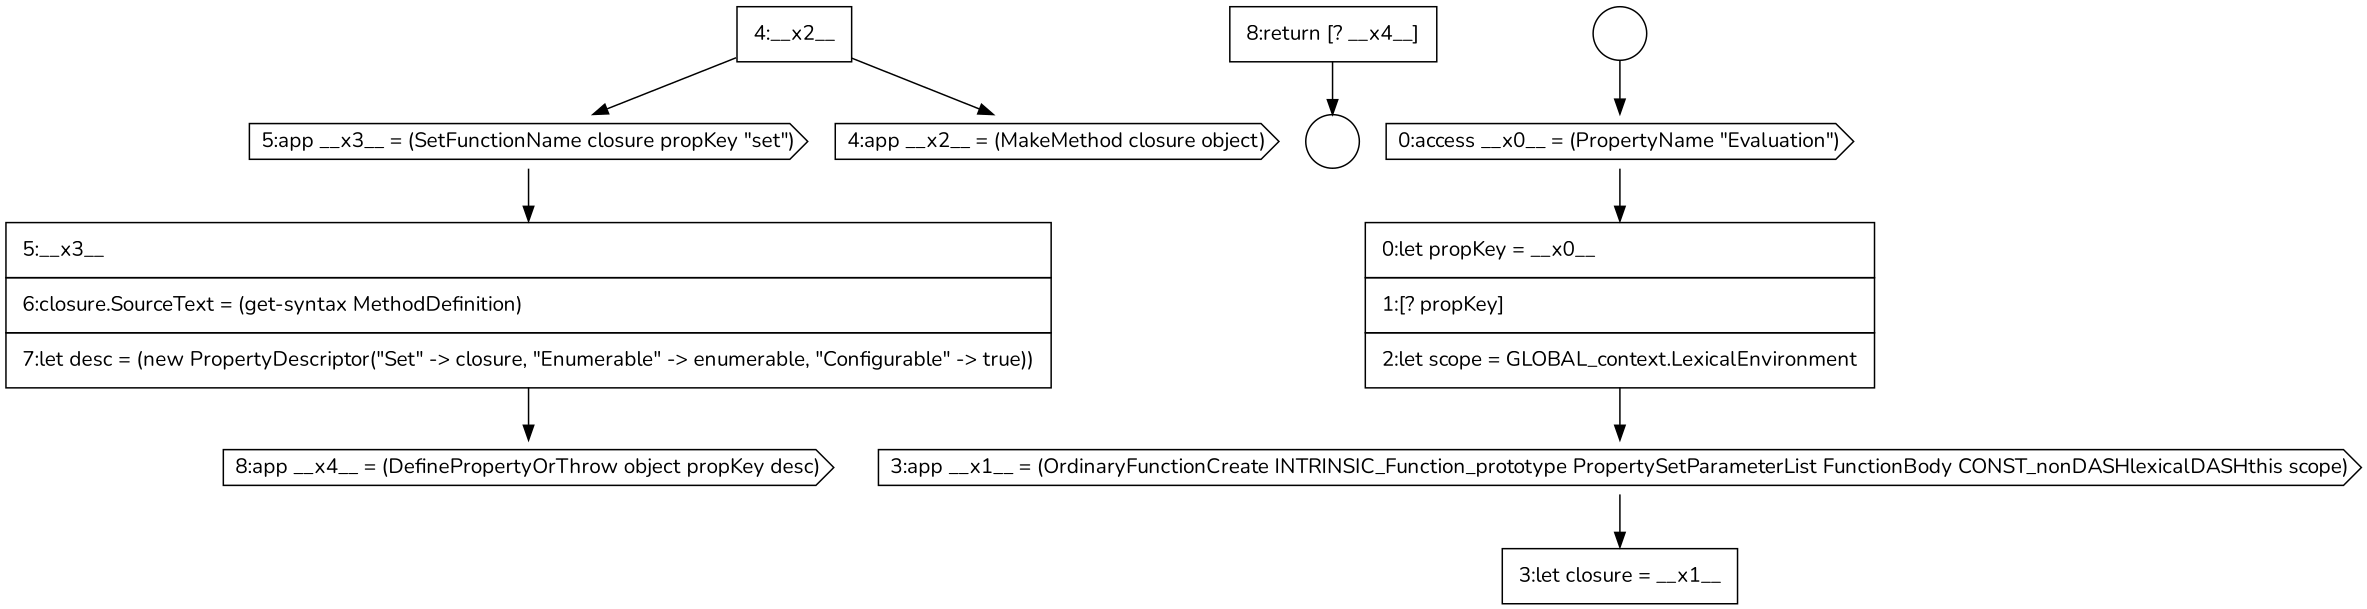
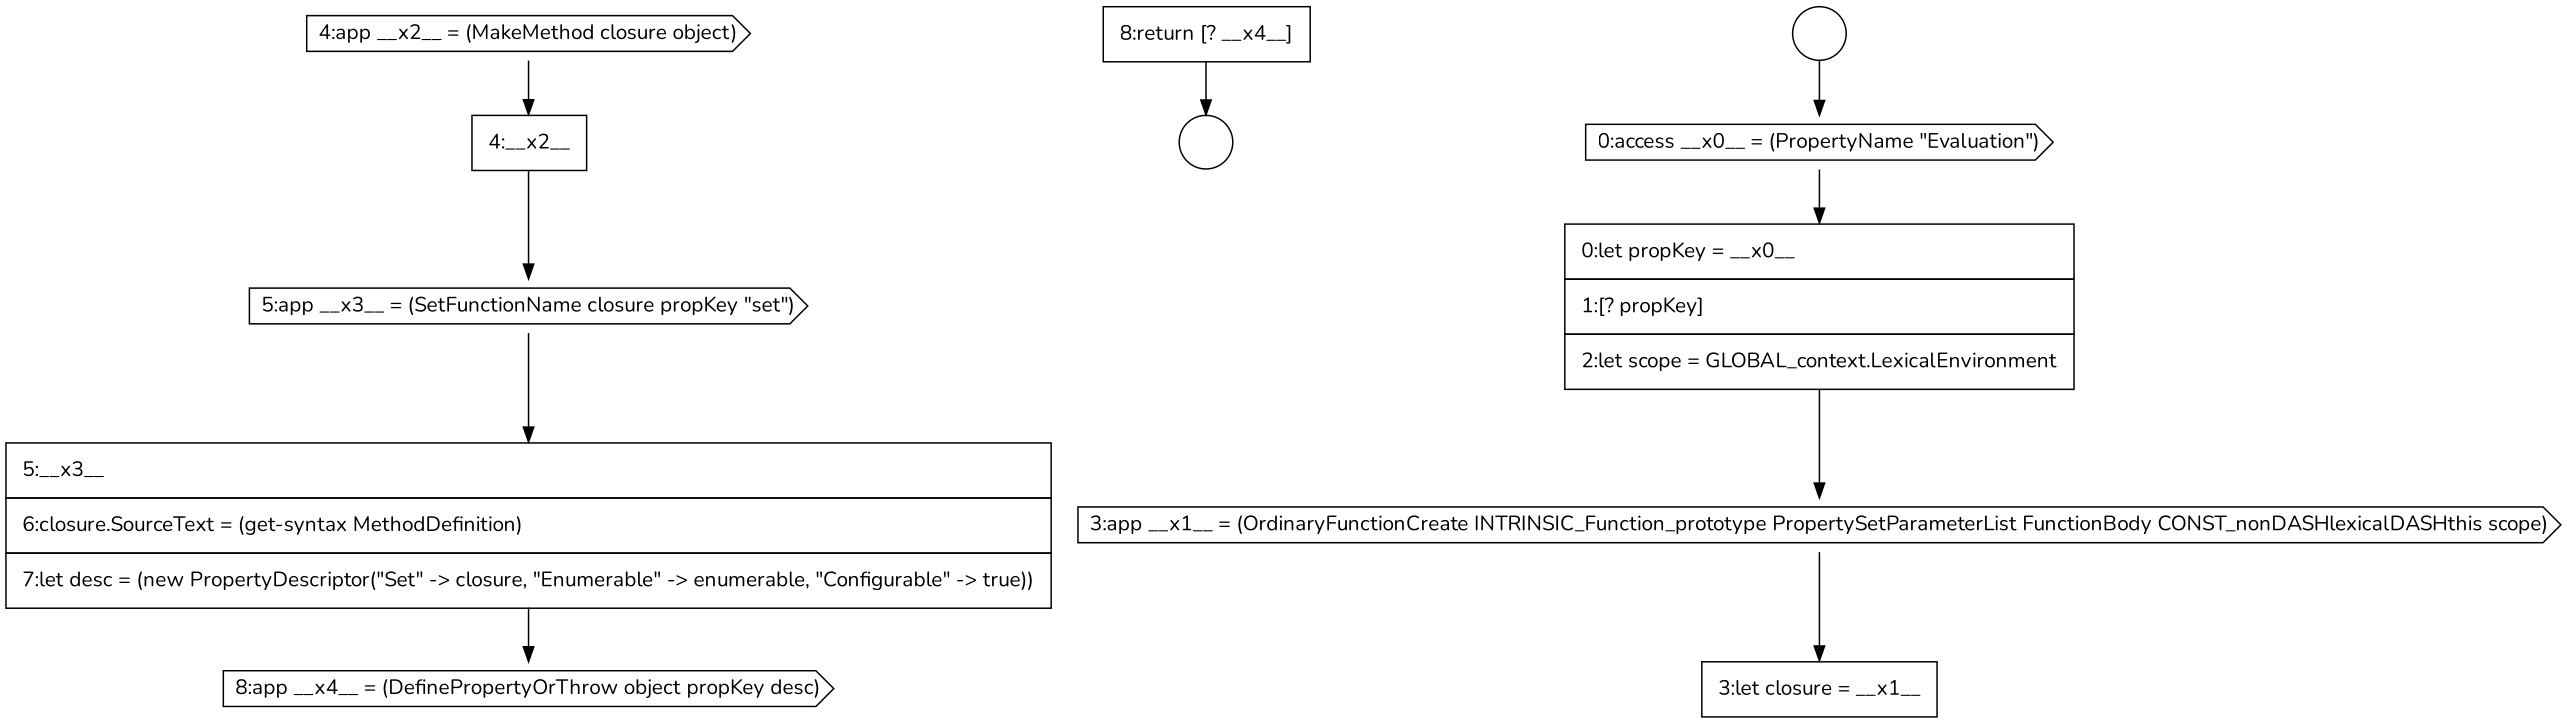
(915, 83) -> (529, 80)
